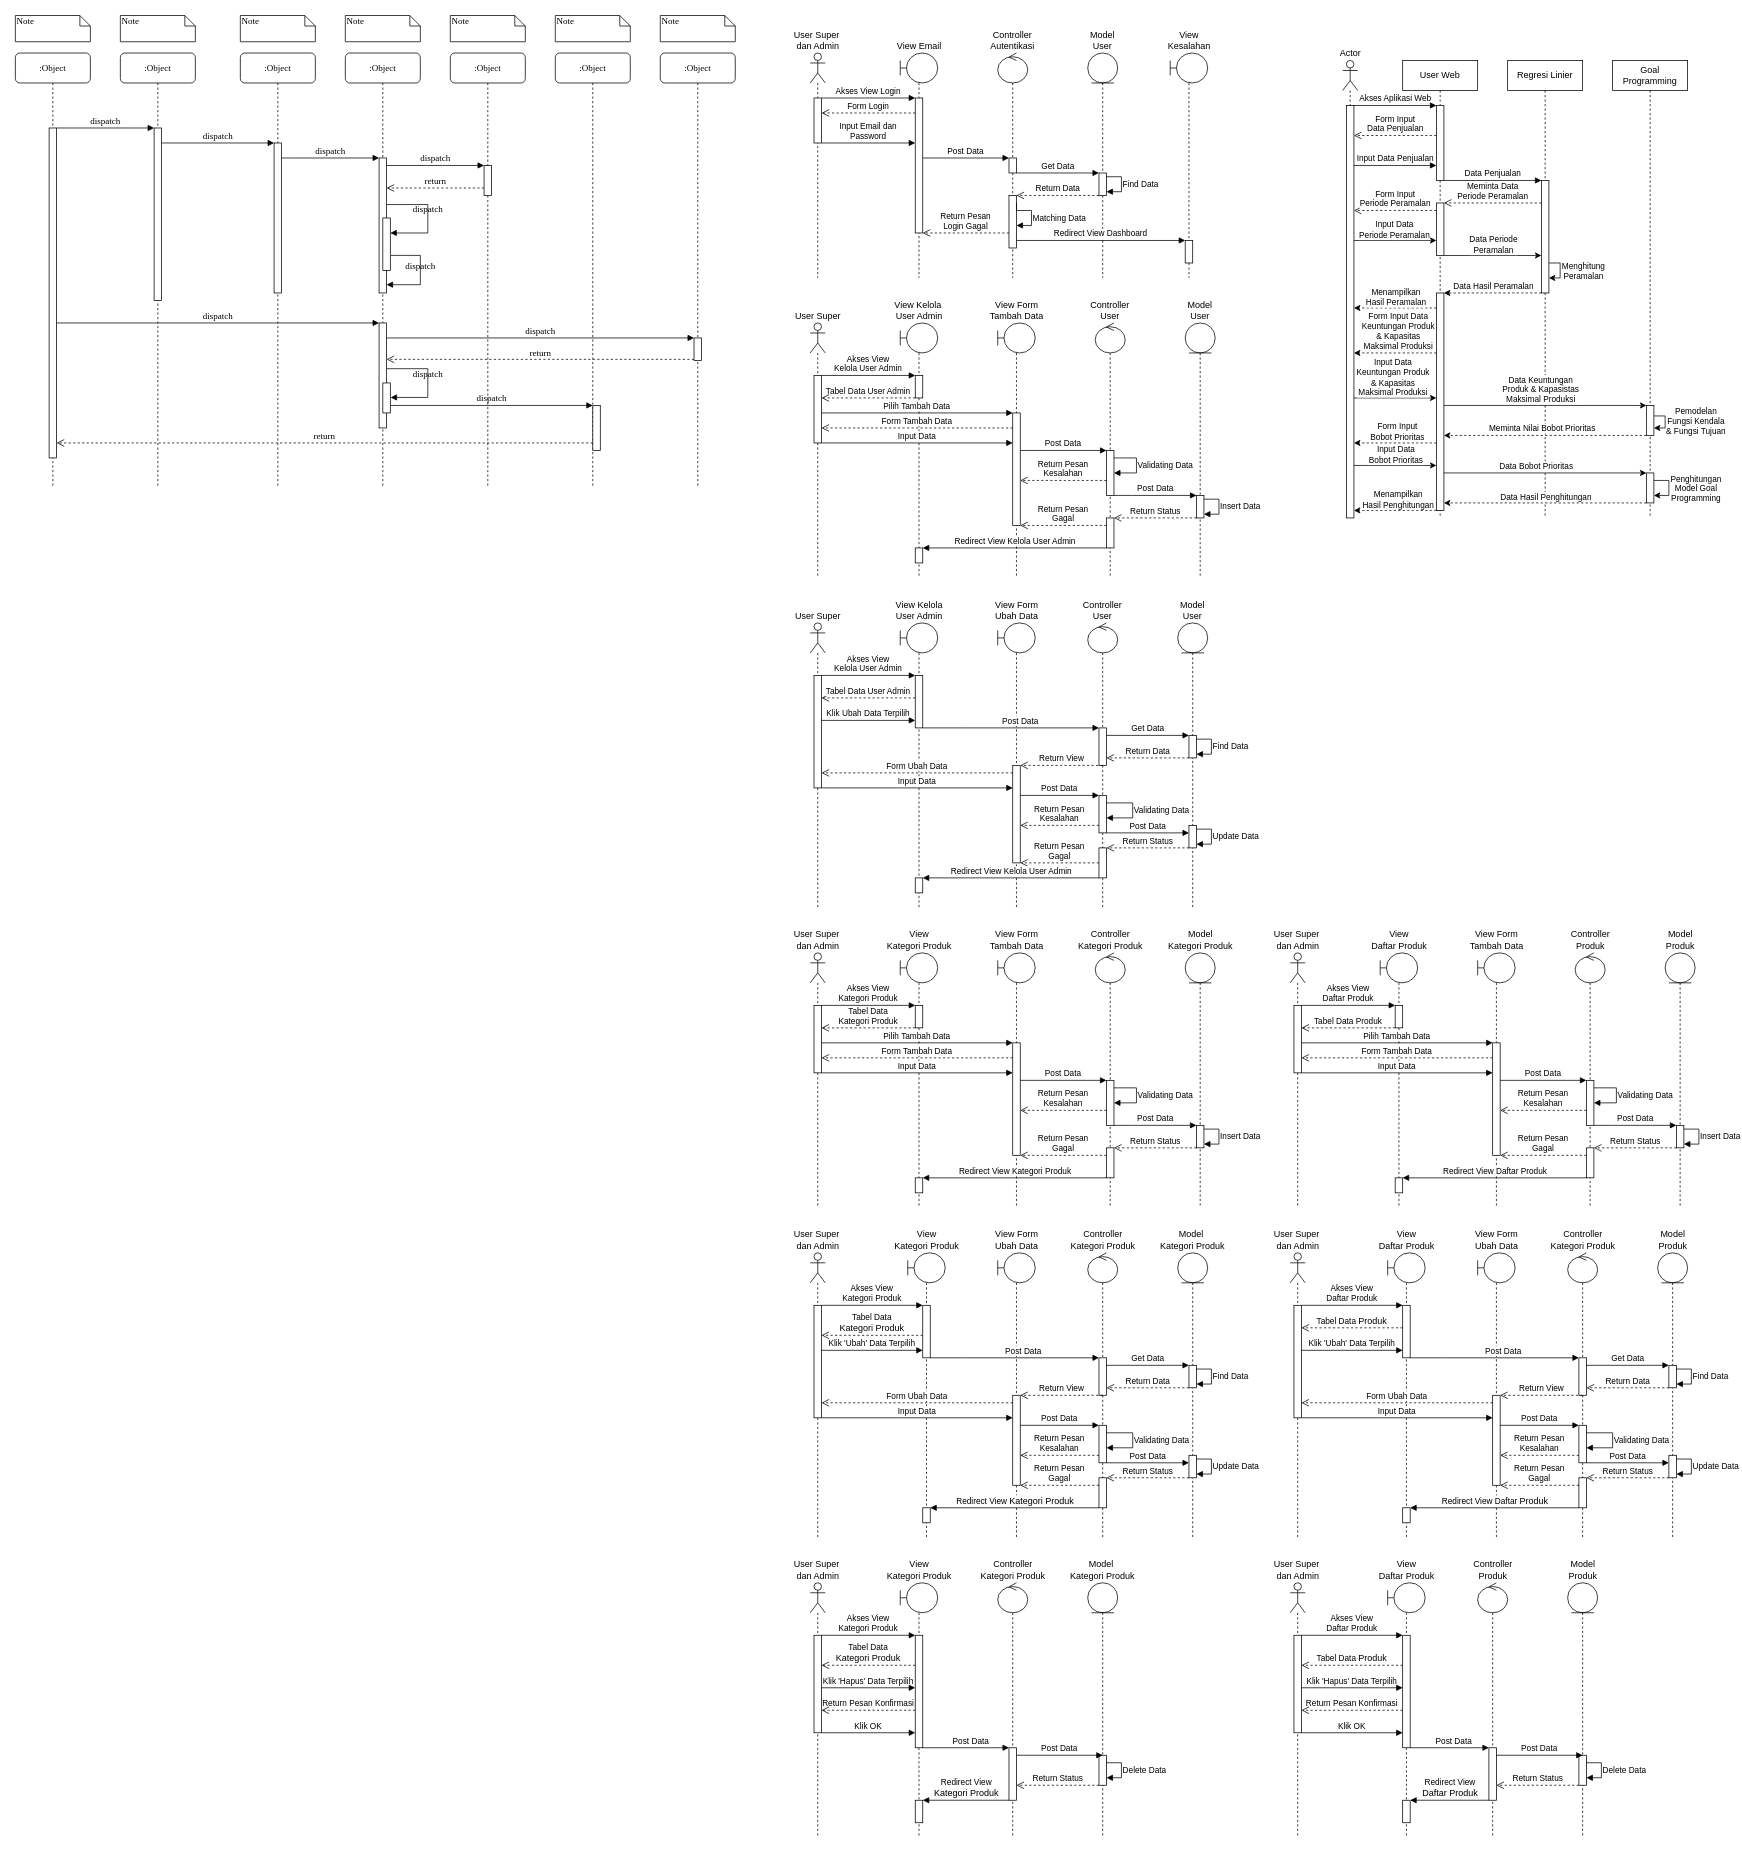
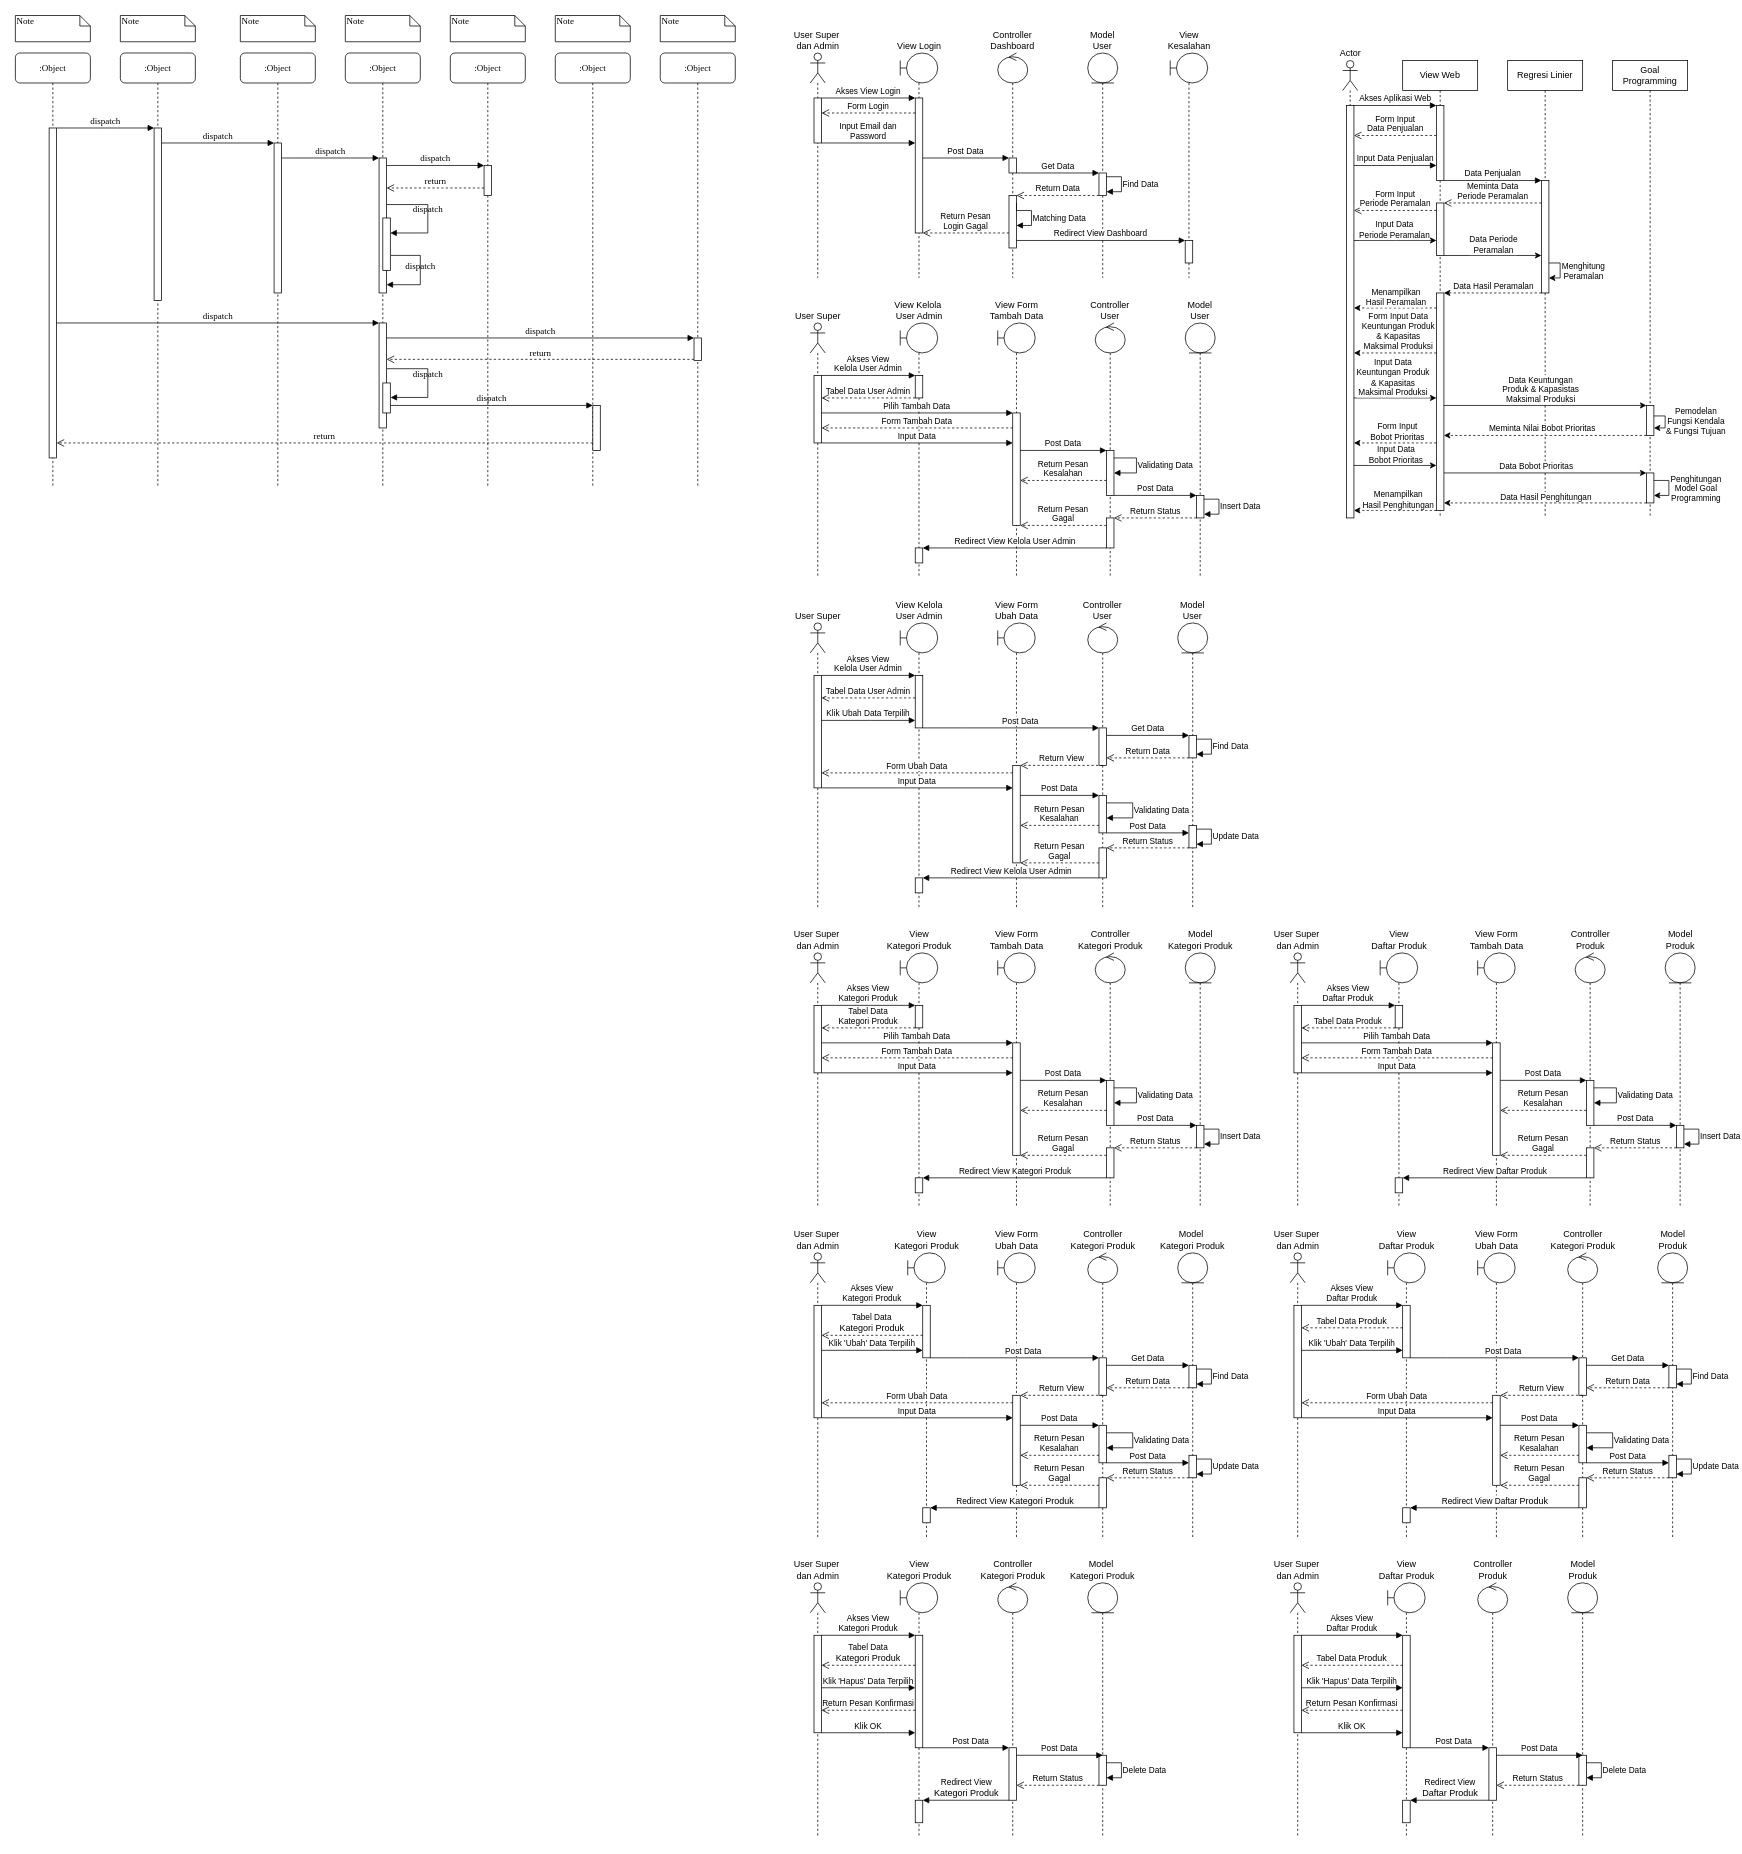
(1013, 29) -> (1013, 29)
(920, 45) -> (920, 45)
(1440, 75) -> (1440, 75)
